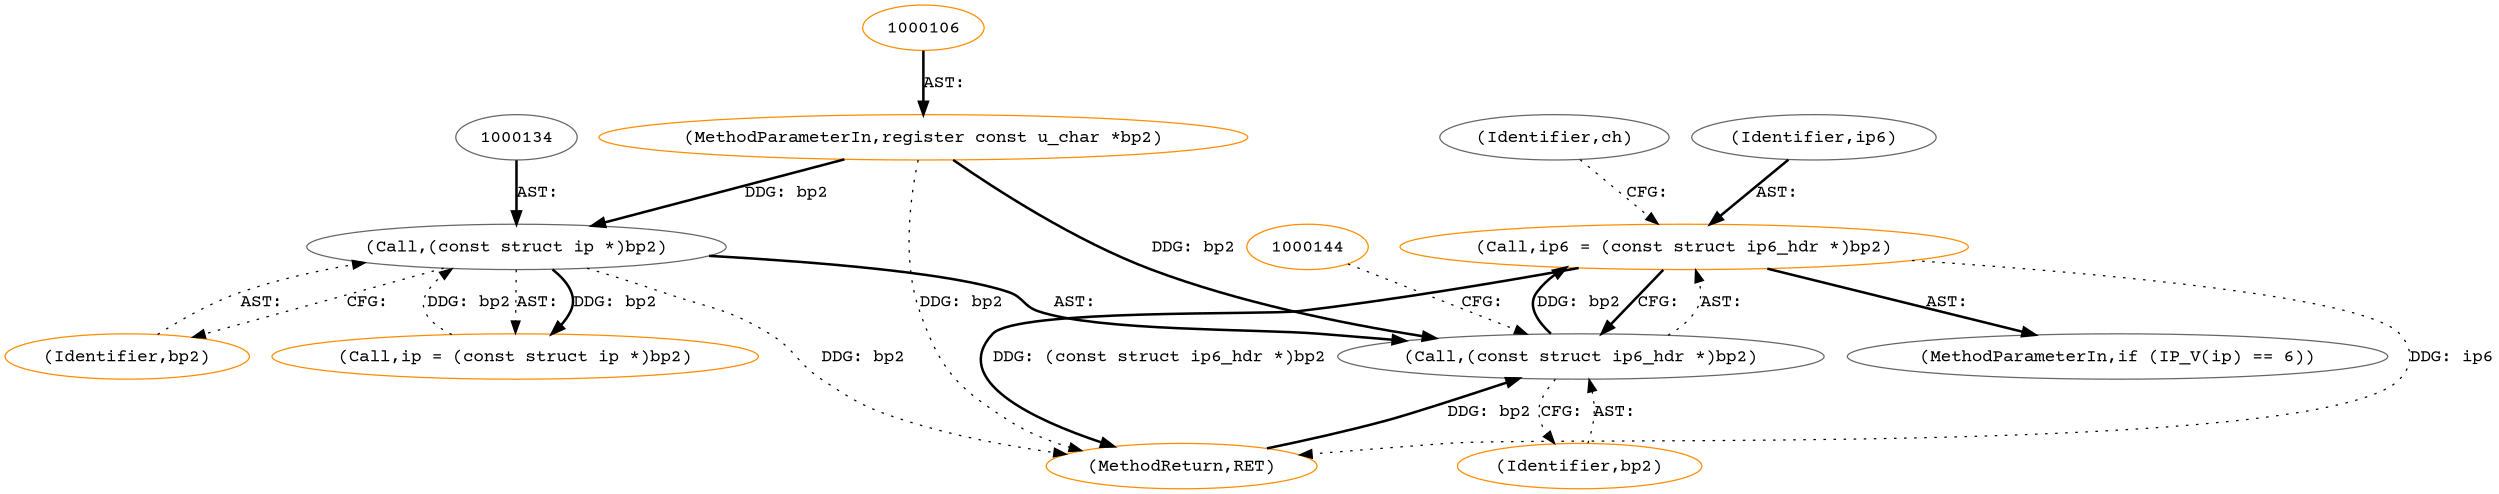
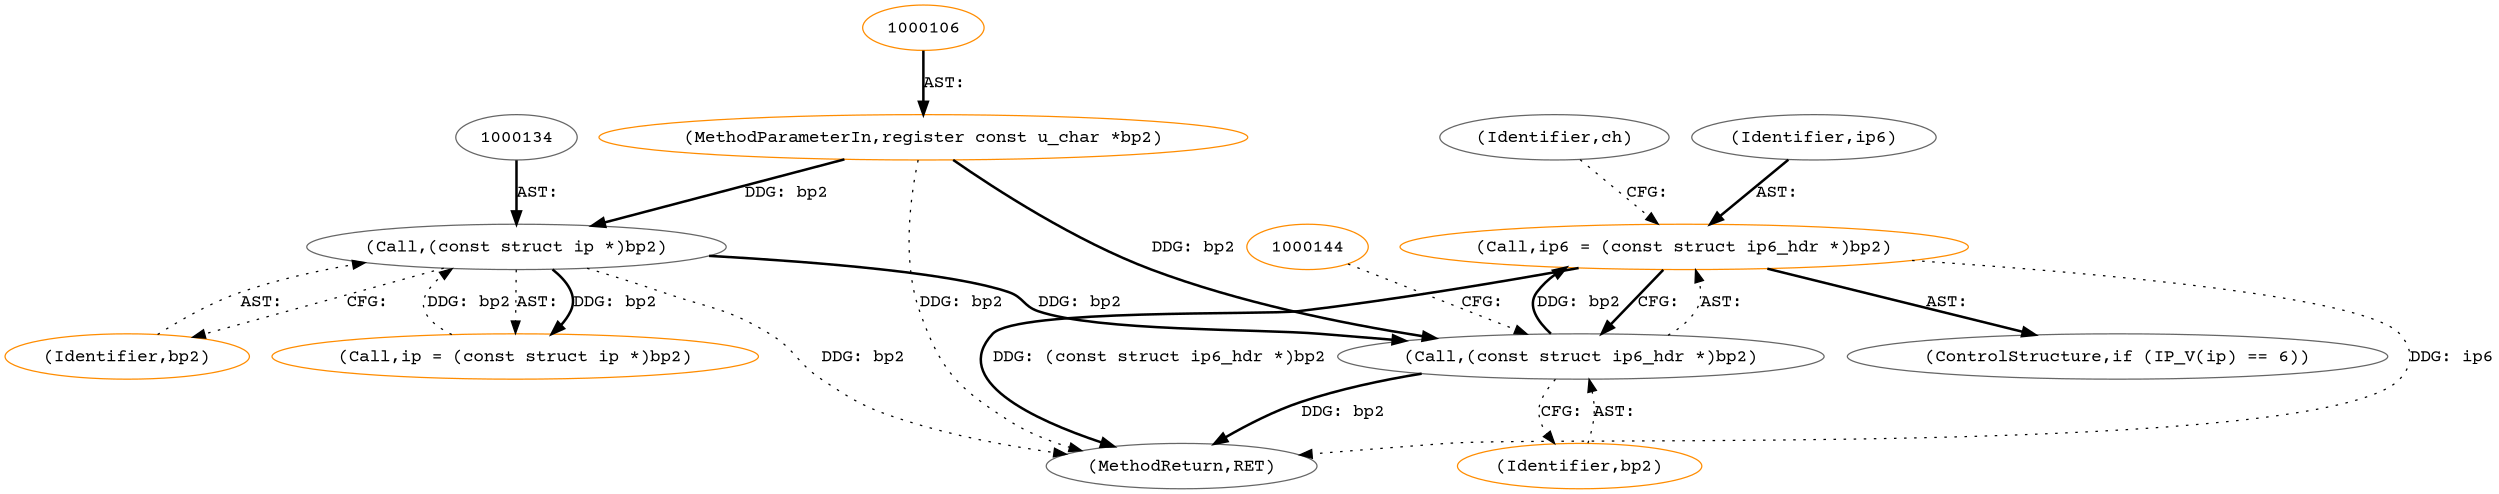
(1080, 302) -> (1080, 302)
(2118, 357) -> (2118, 357)
(1388, 420) -> (1320, 396)
(1182, 466) -> (1182, 466)
